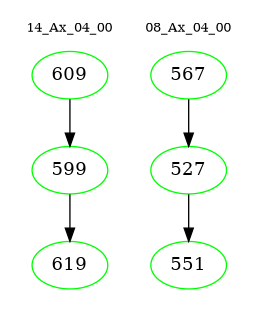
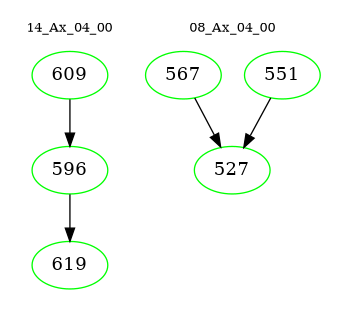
(70, 170) -> (70, 170)
(189, 211) -> (261, 117)
